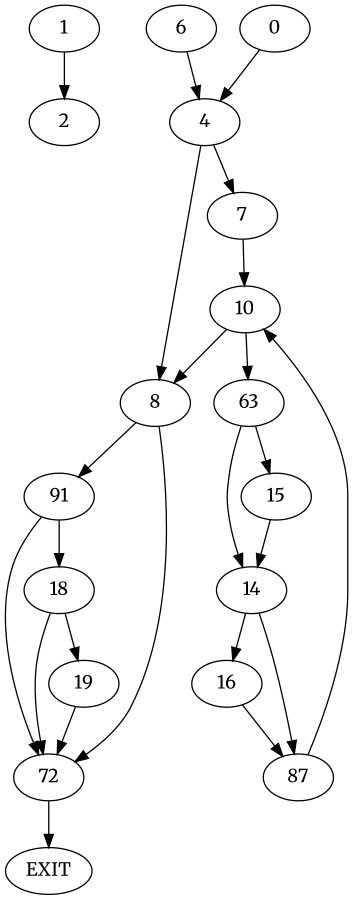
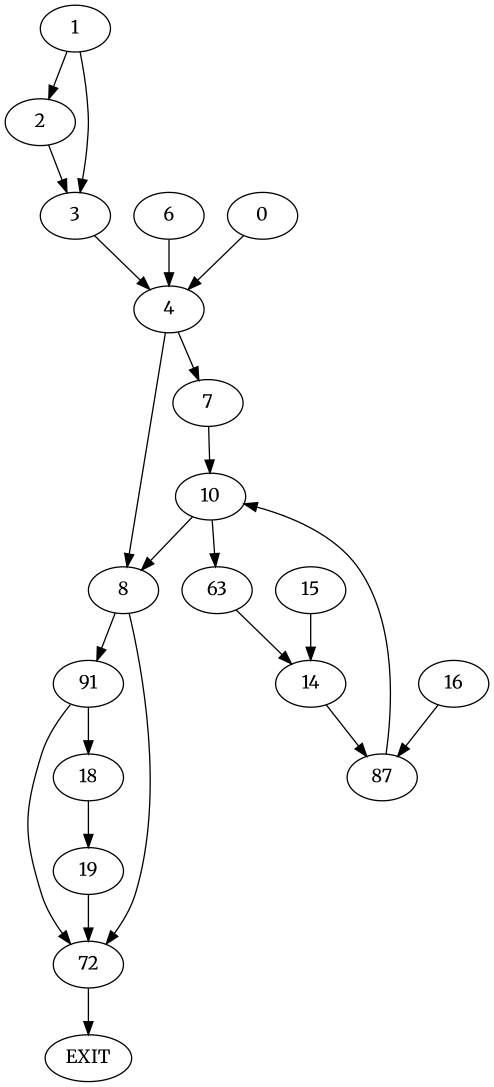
none -> (75, 216)
(261, 444) -> none
(241, 631) -> none
(36, 676) -> none
